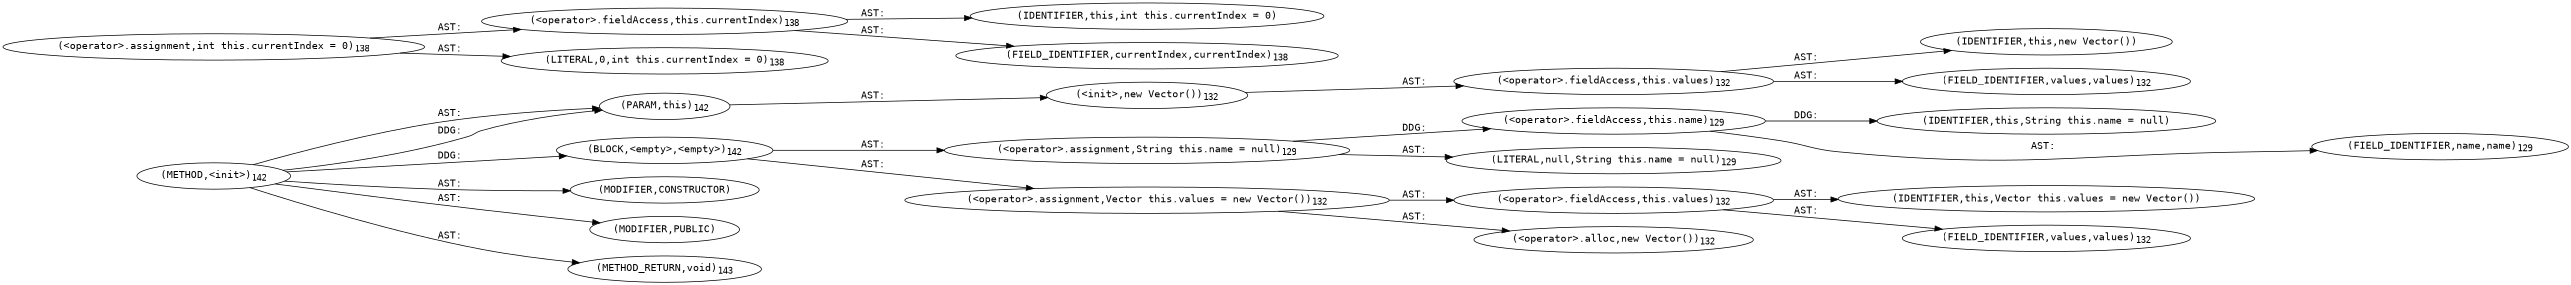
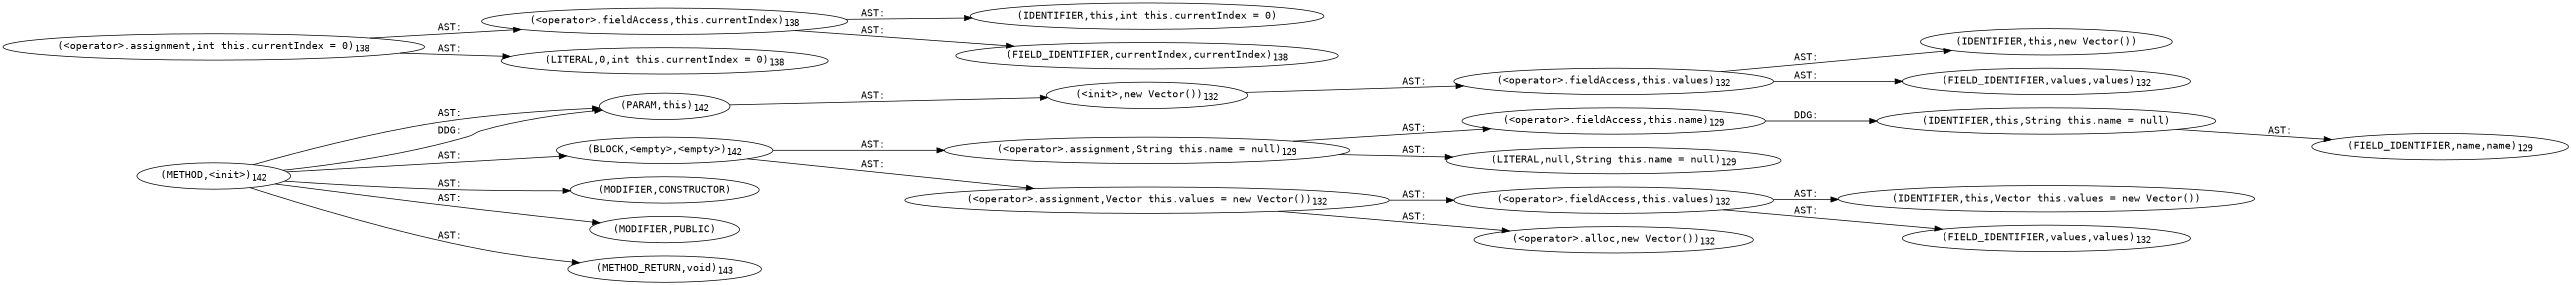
(1418, 128) -> (1418, 128)
(453, 156) -> (453, 156)
(2009, 160) -> (2250, 134)
